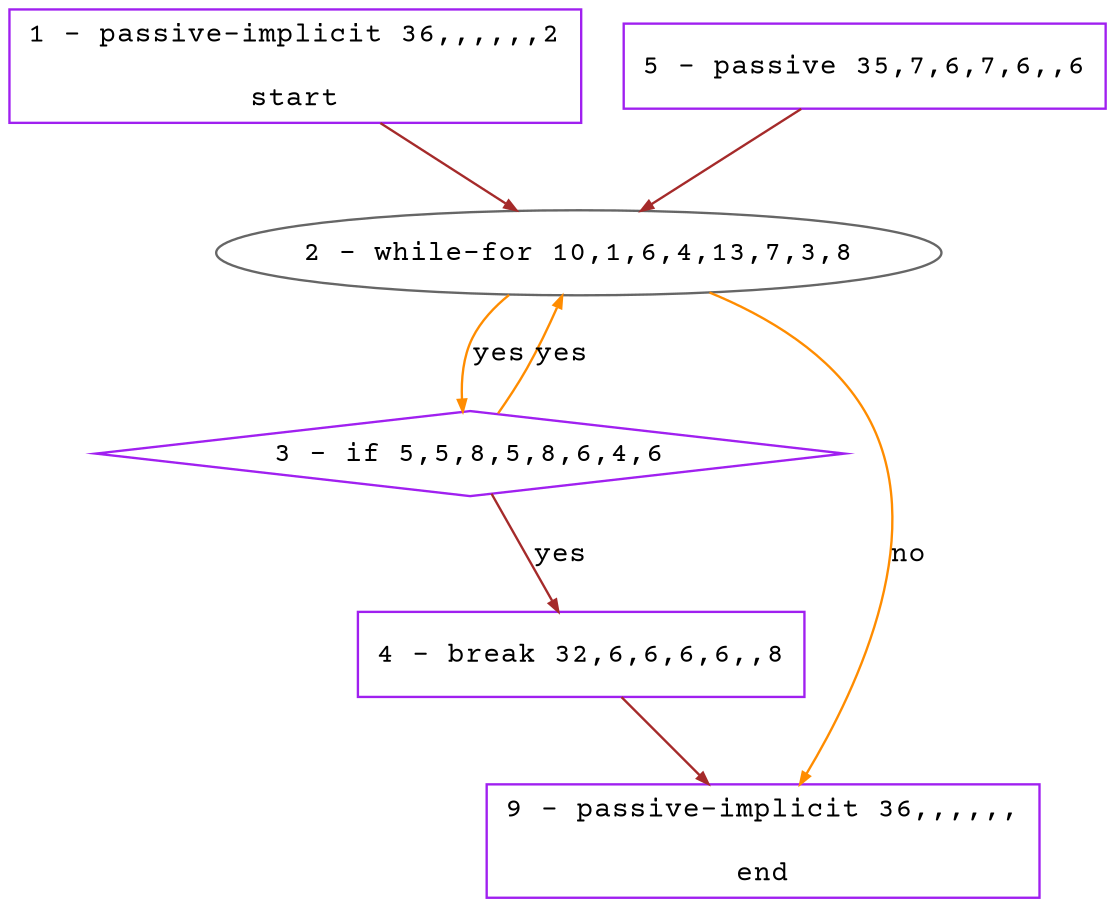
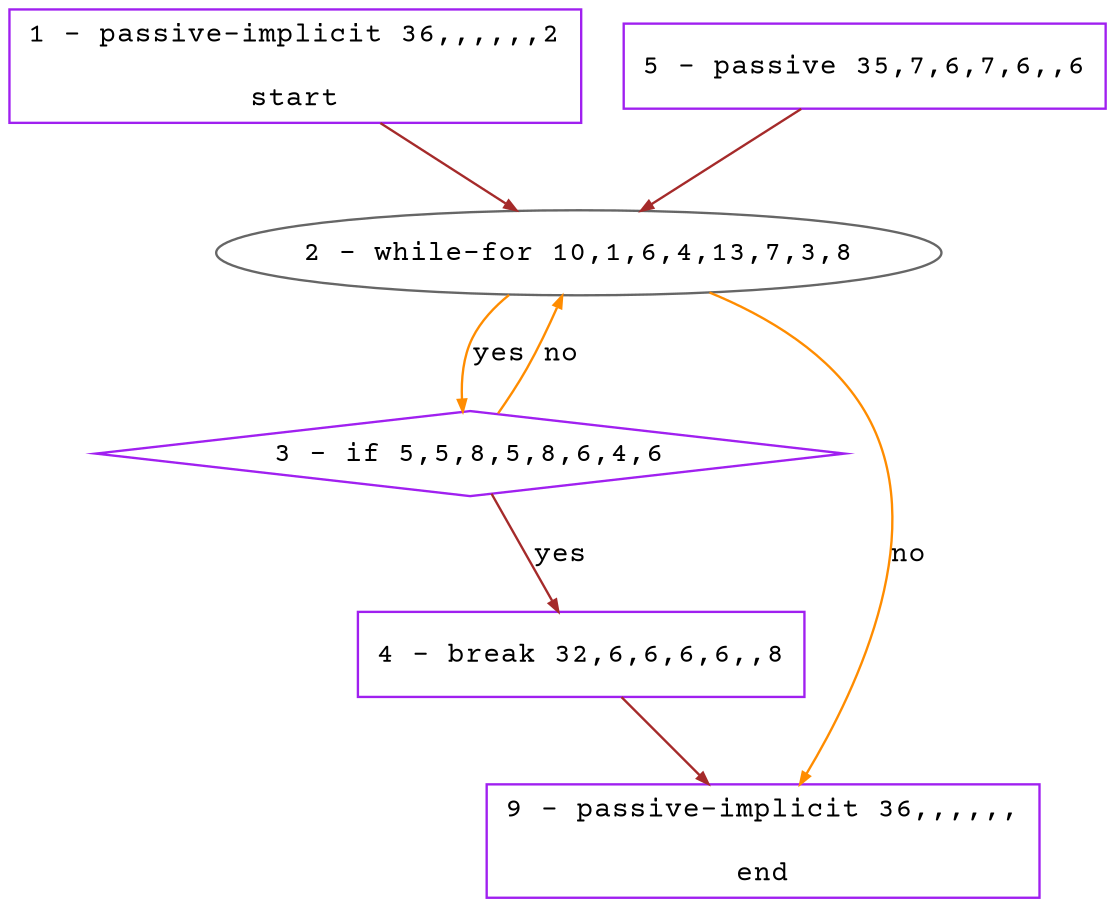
(562, 353) -> (562, 353)
